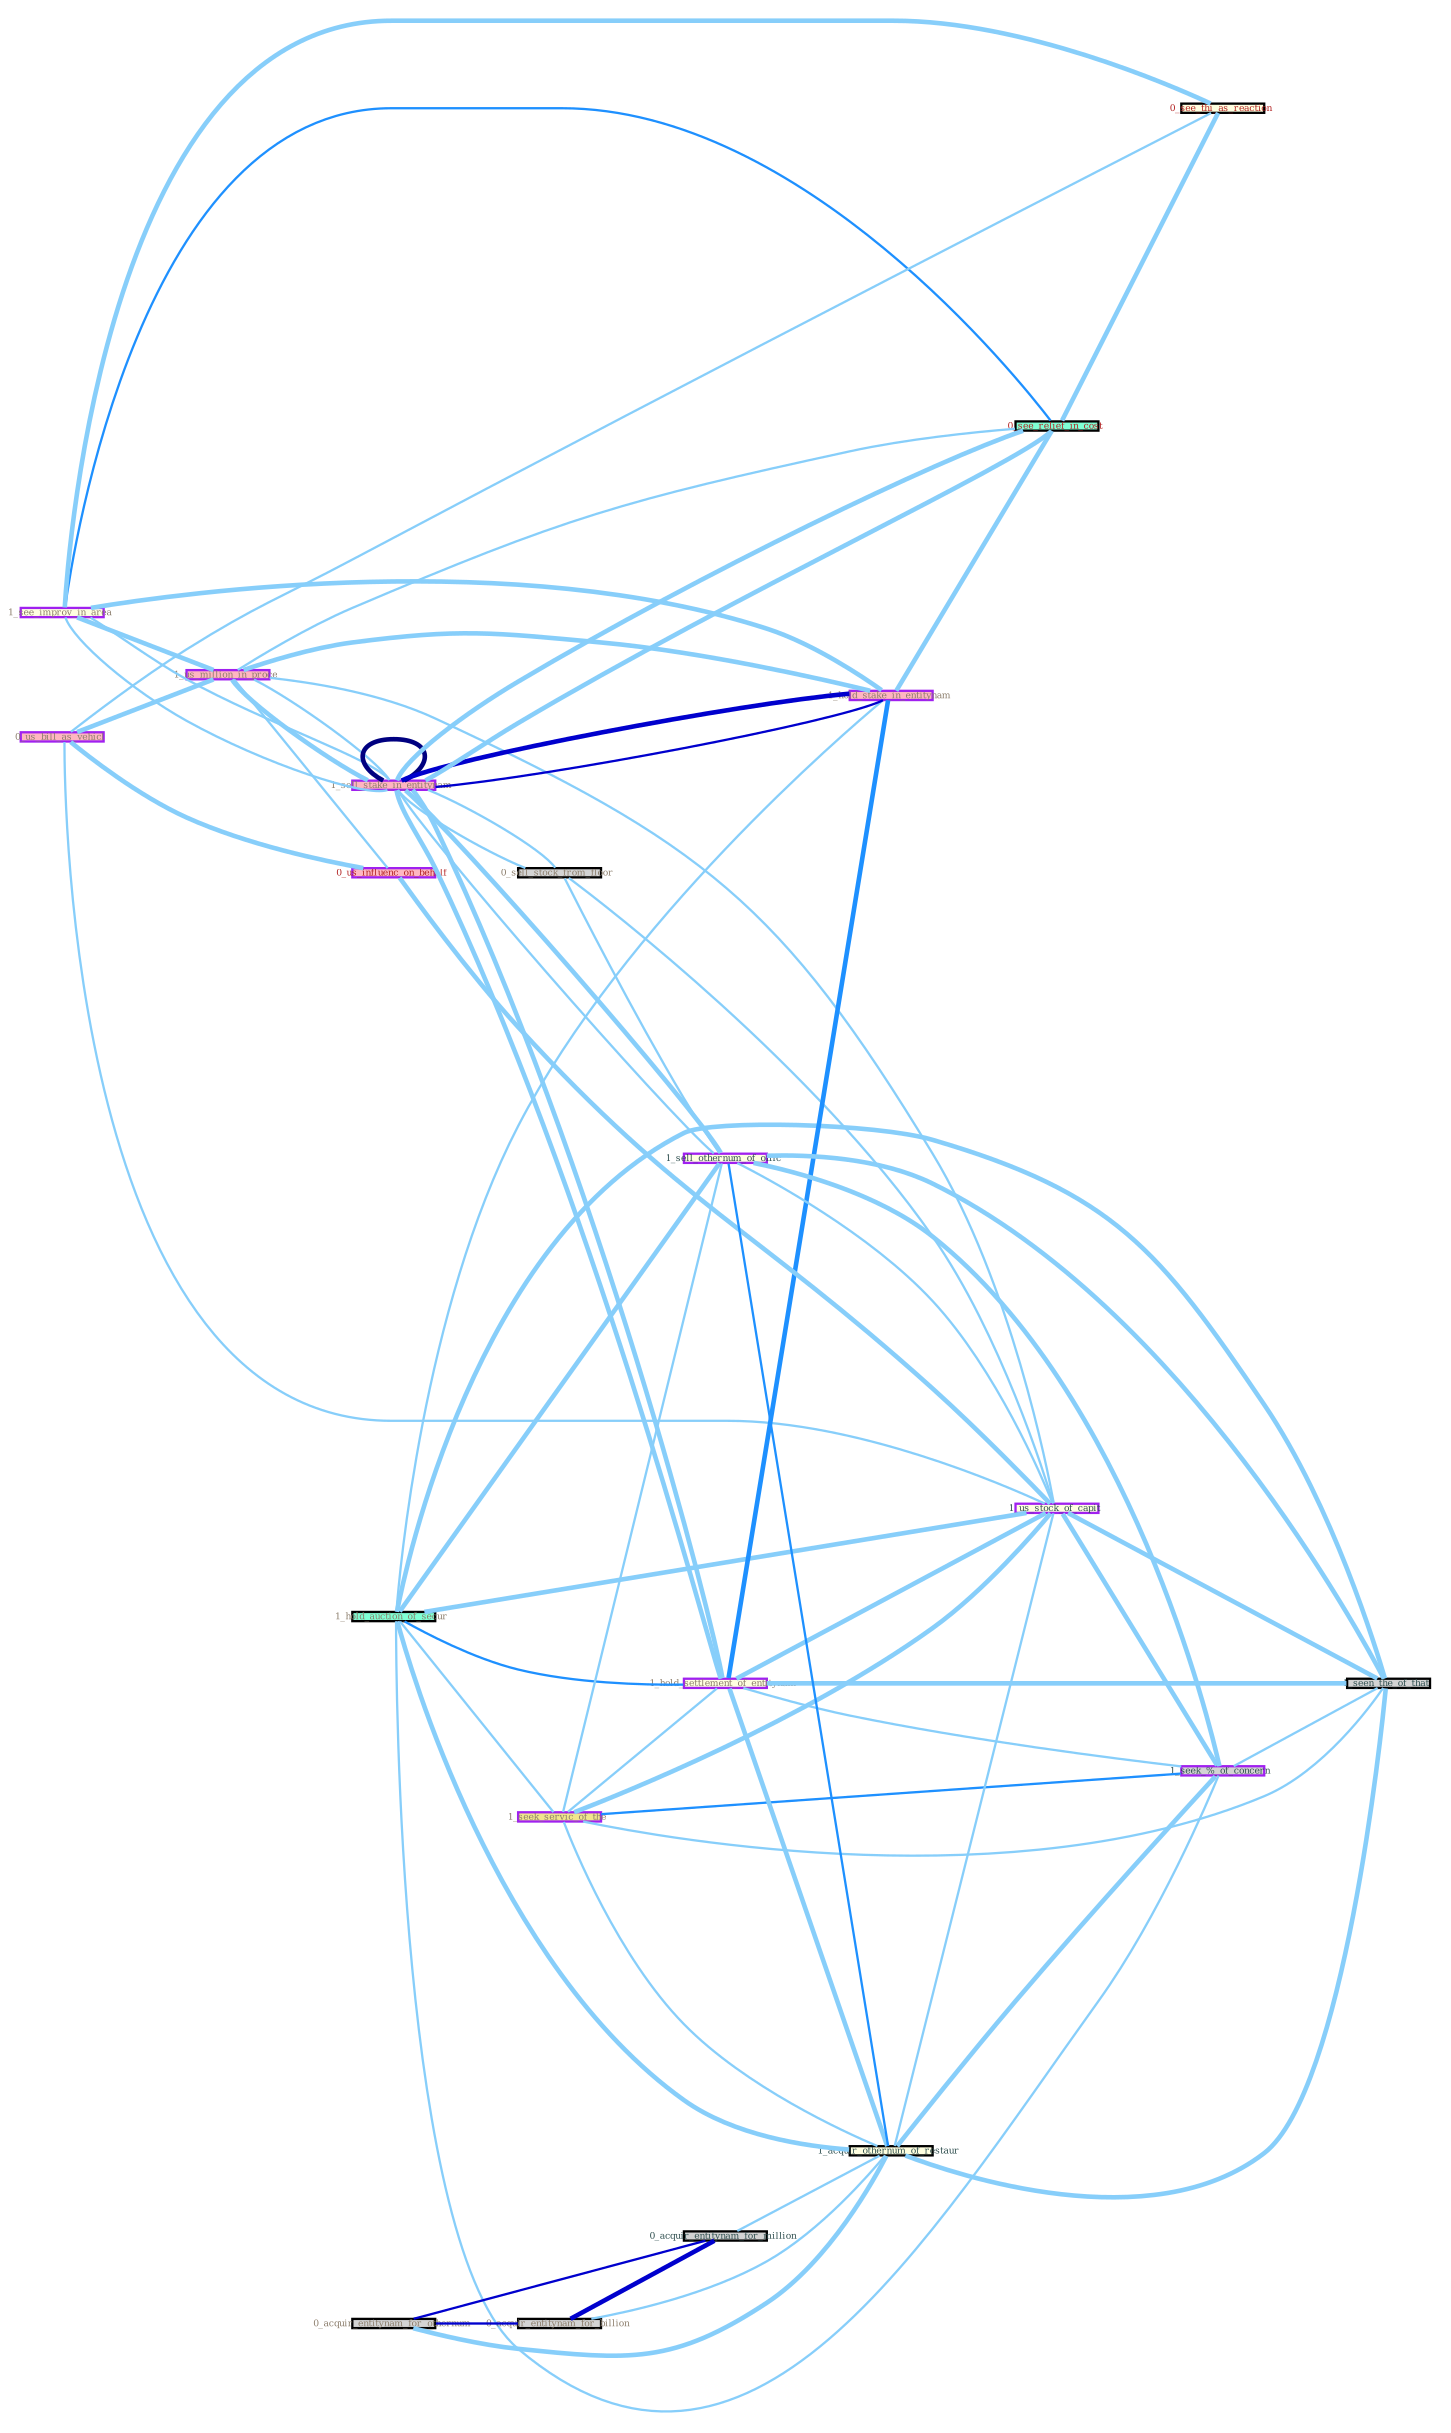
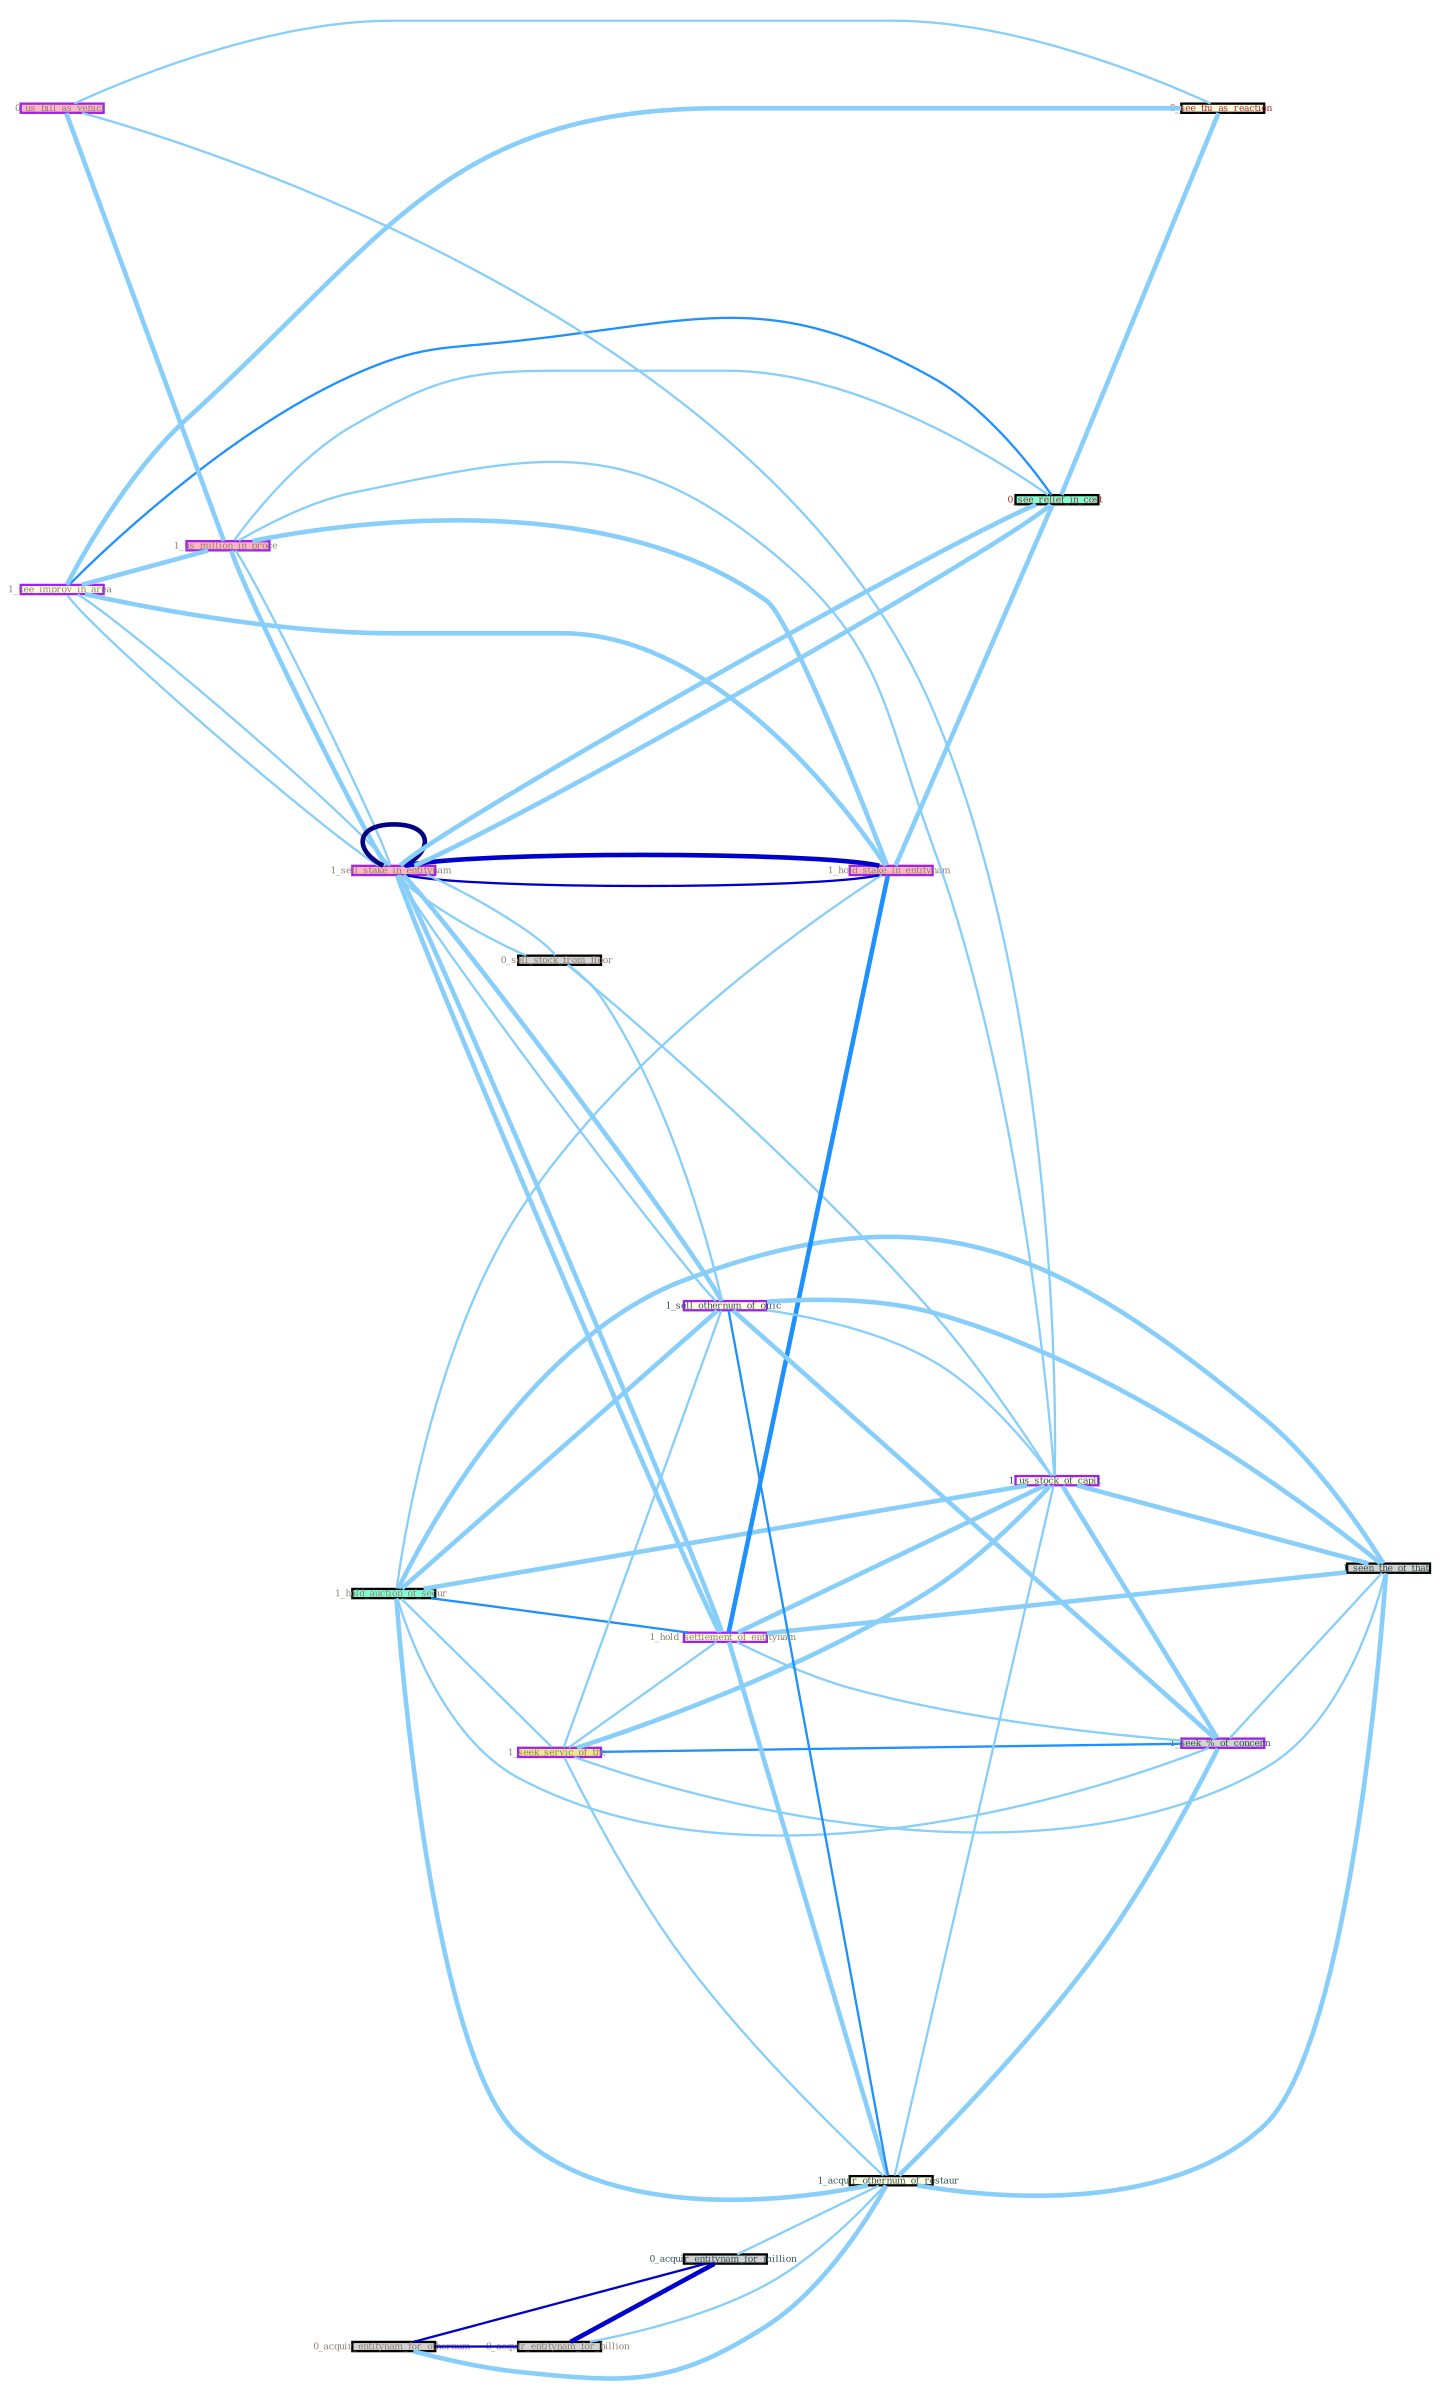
(394, 873) -> none
